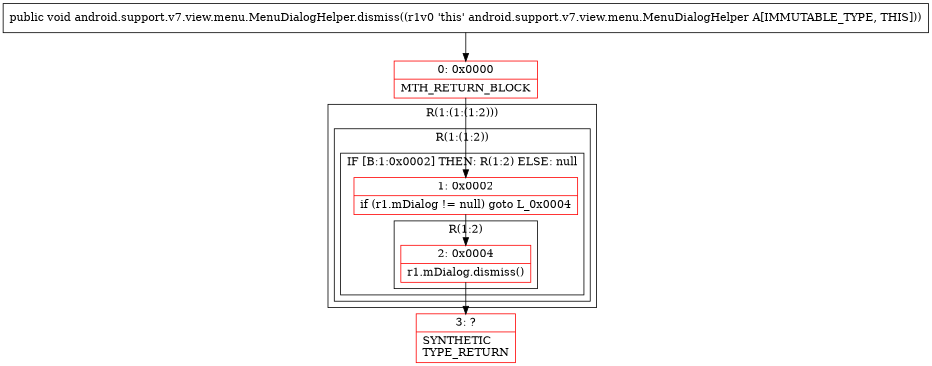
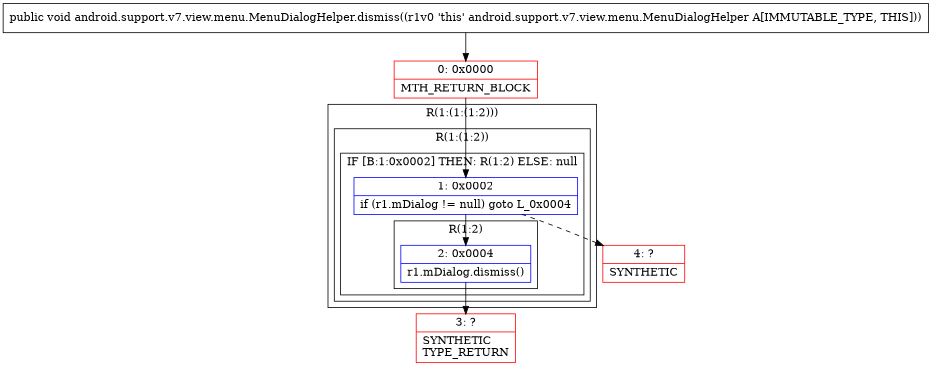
(466, 196) -> (466, 196)
(466, 264) -> (466, 264)
none -> (644, 264)
